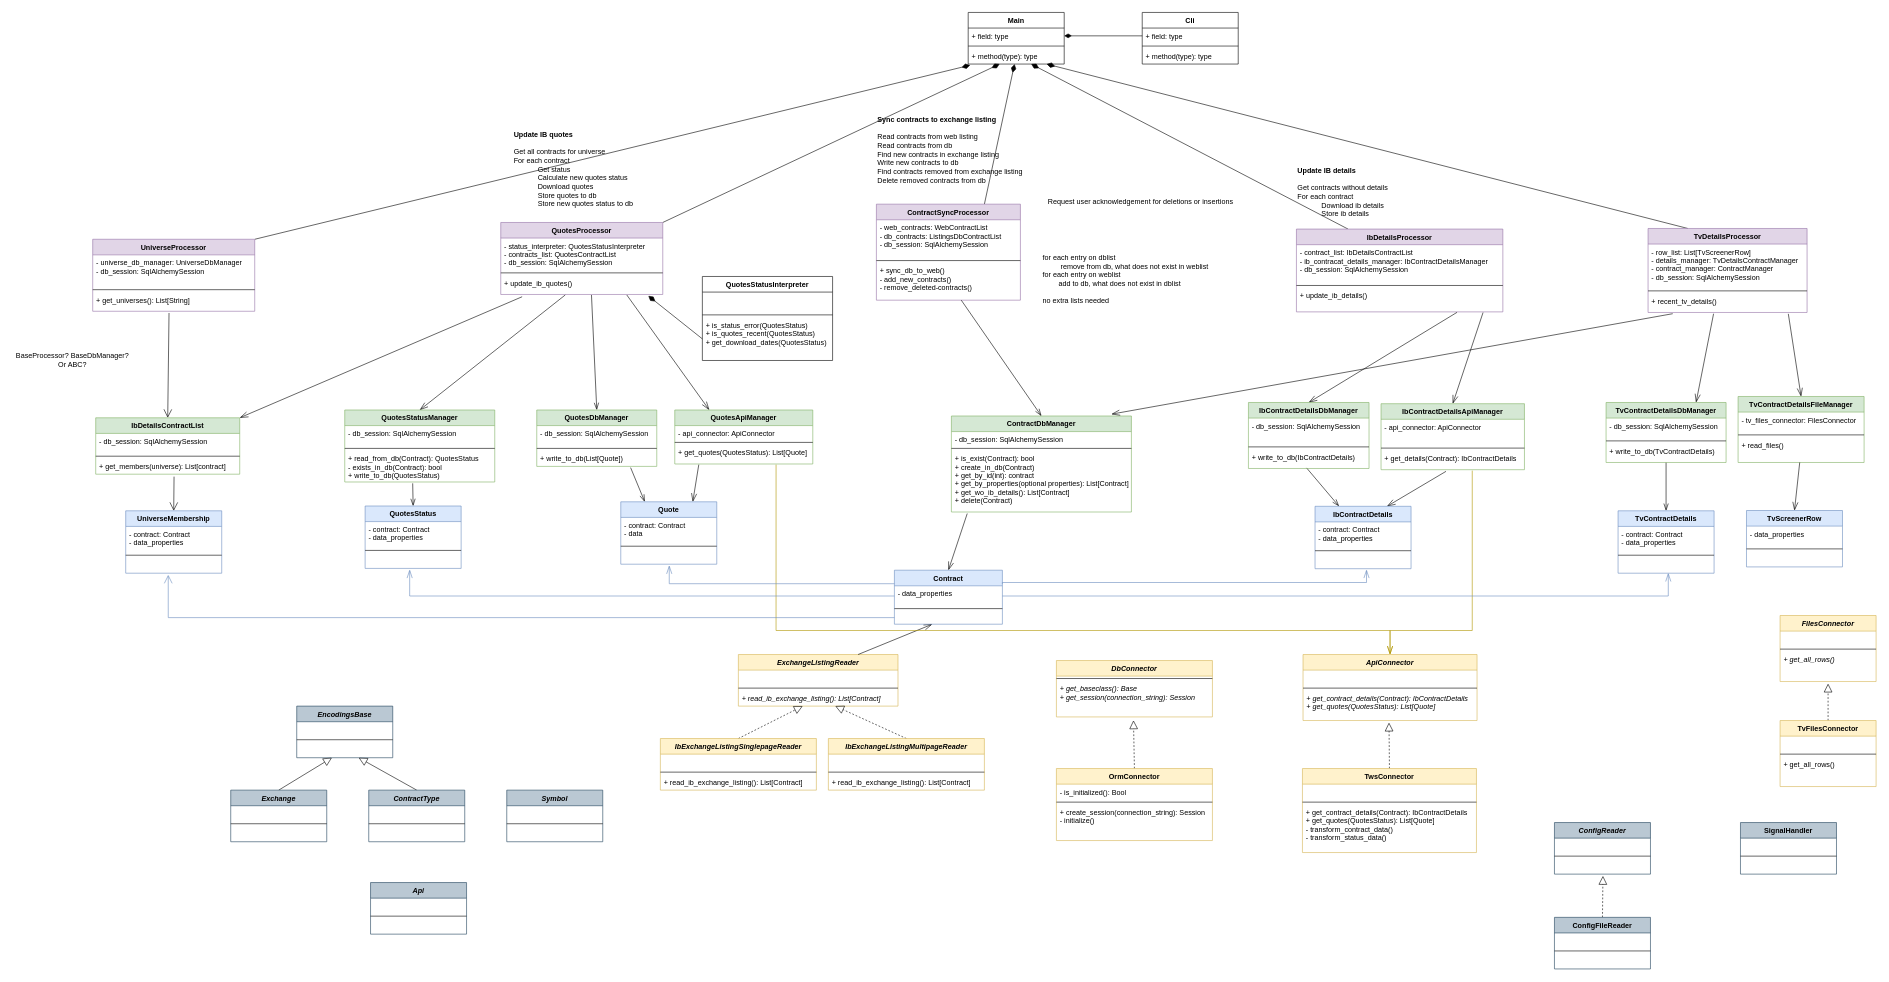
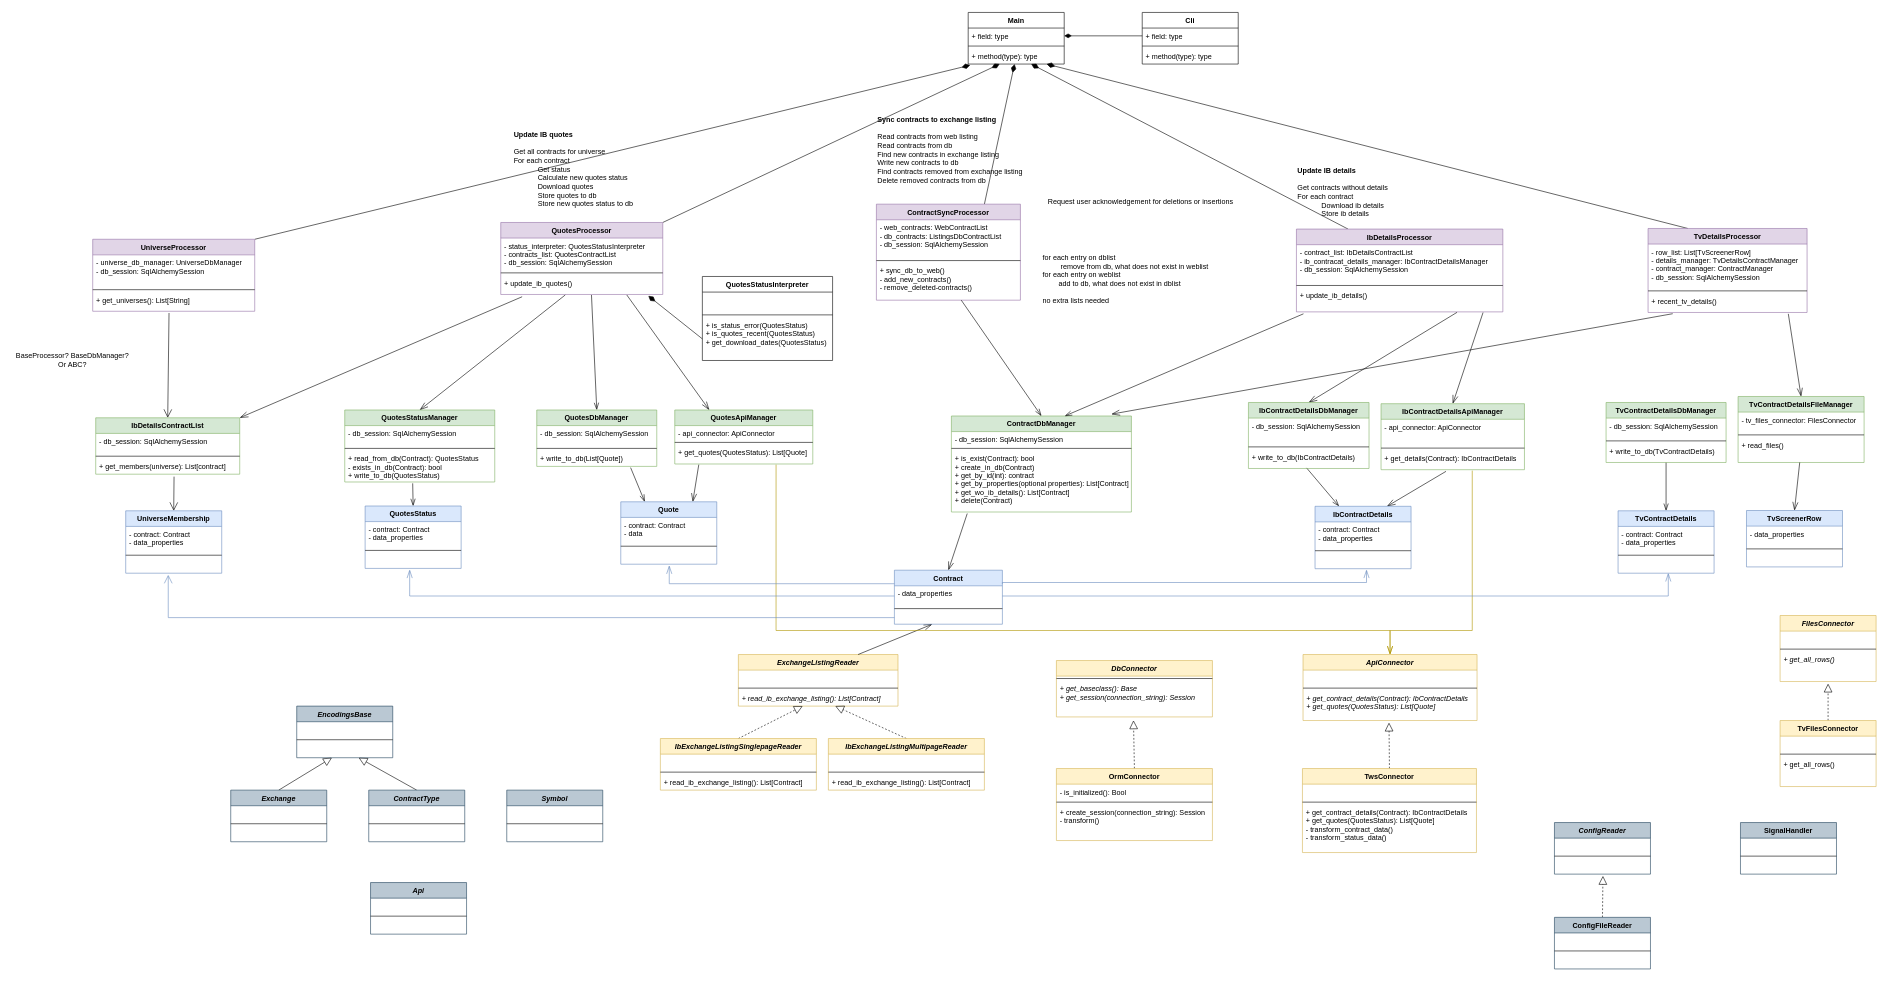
(1705, 358) -> none
none -> (1185, 364)
(1142, 812) -> (1142, 812)
